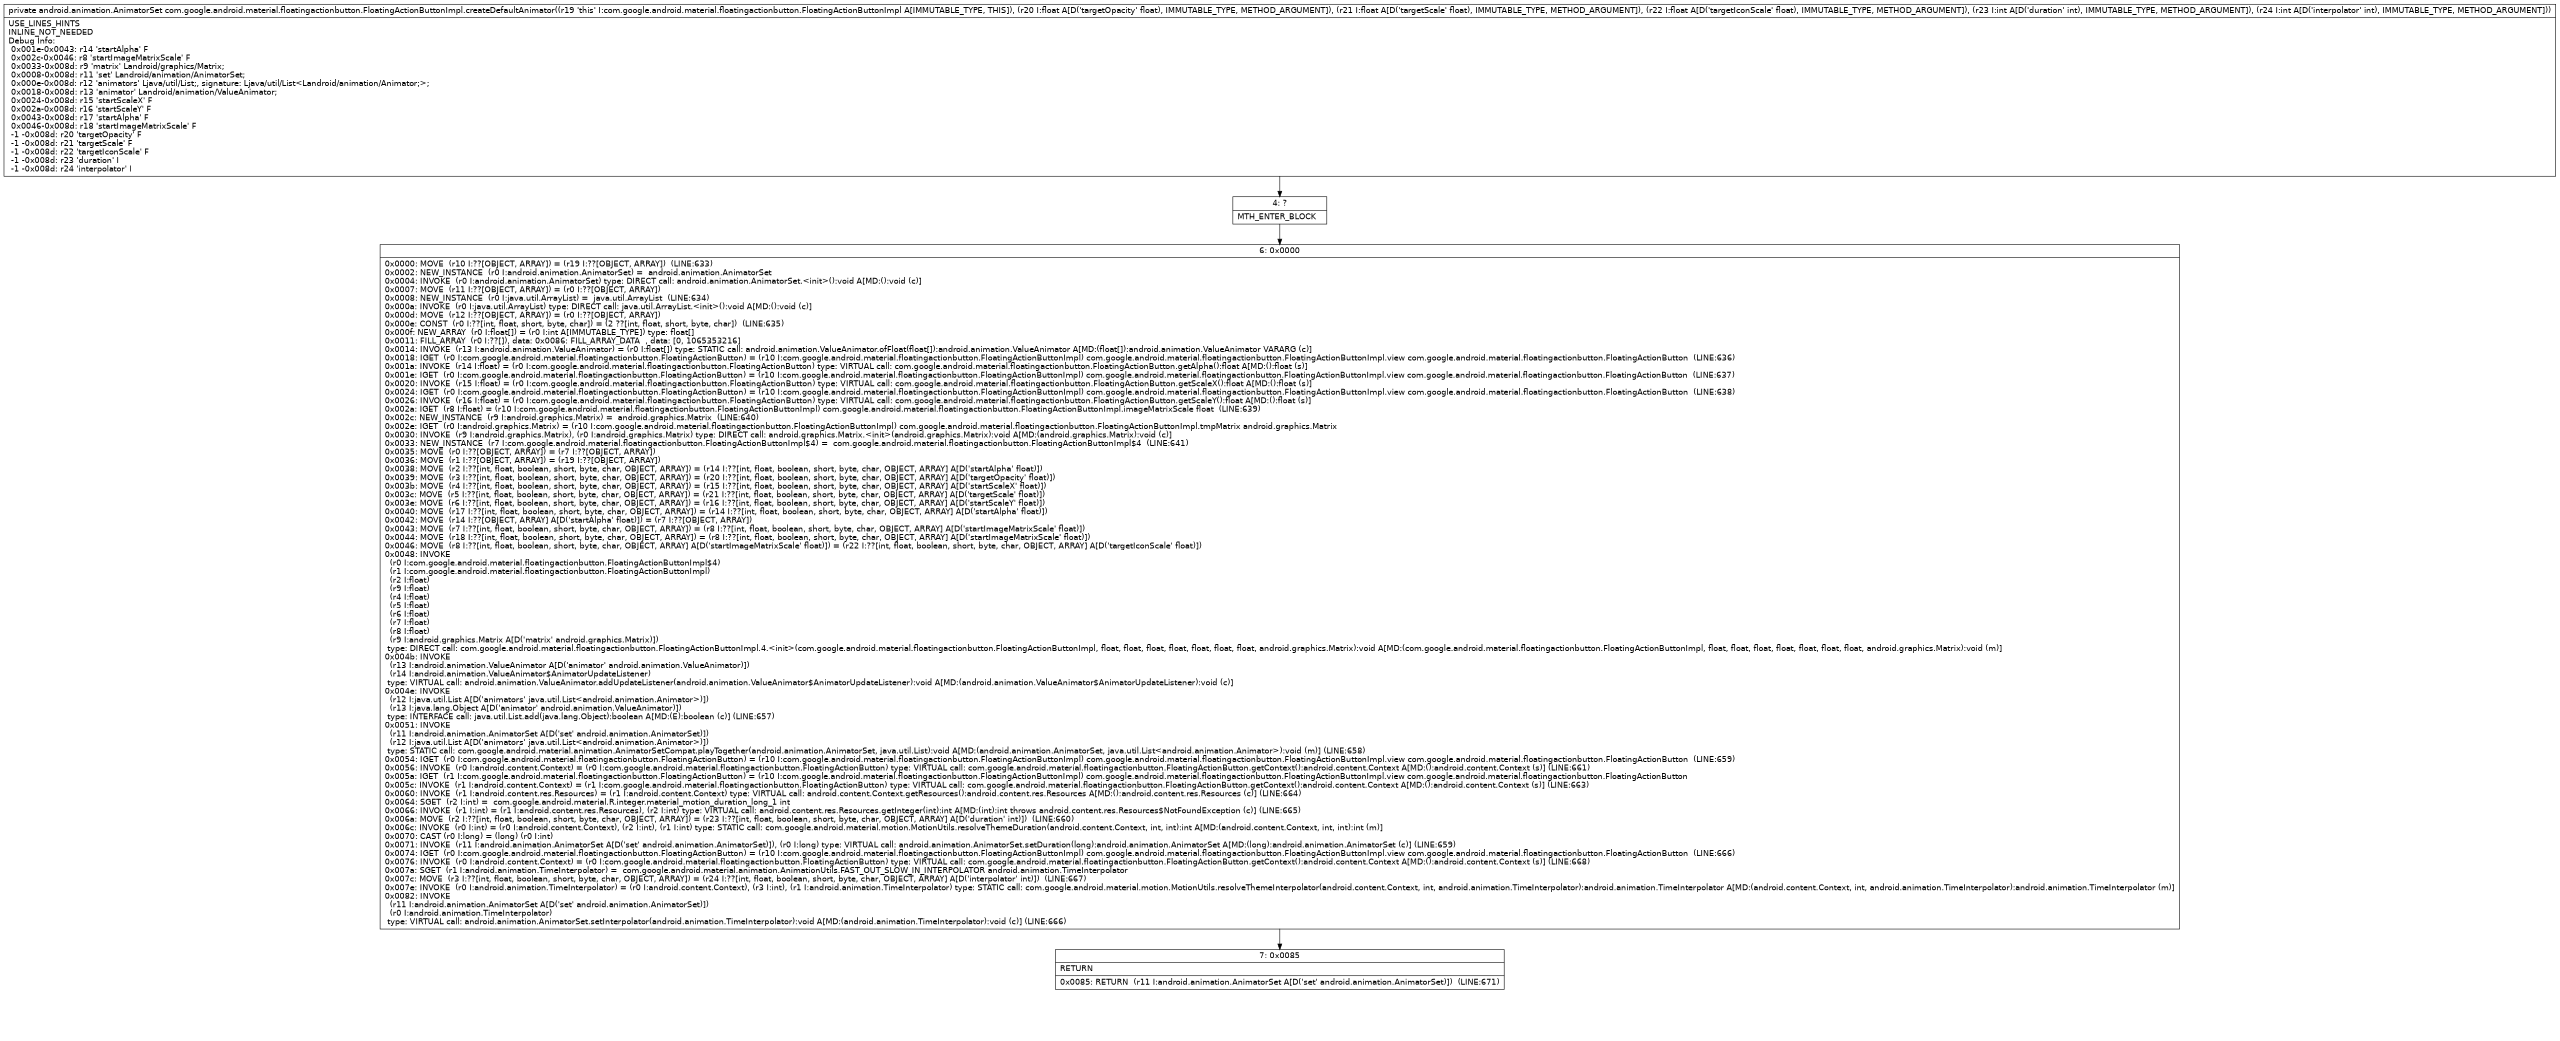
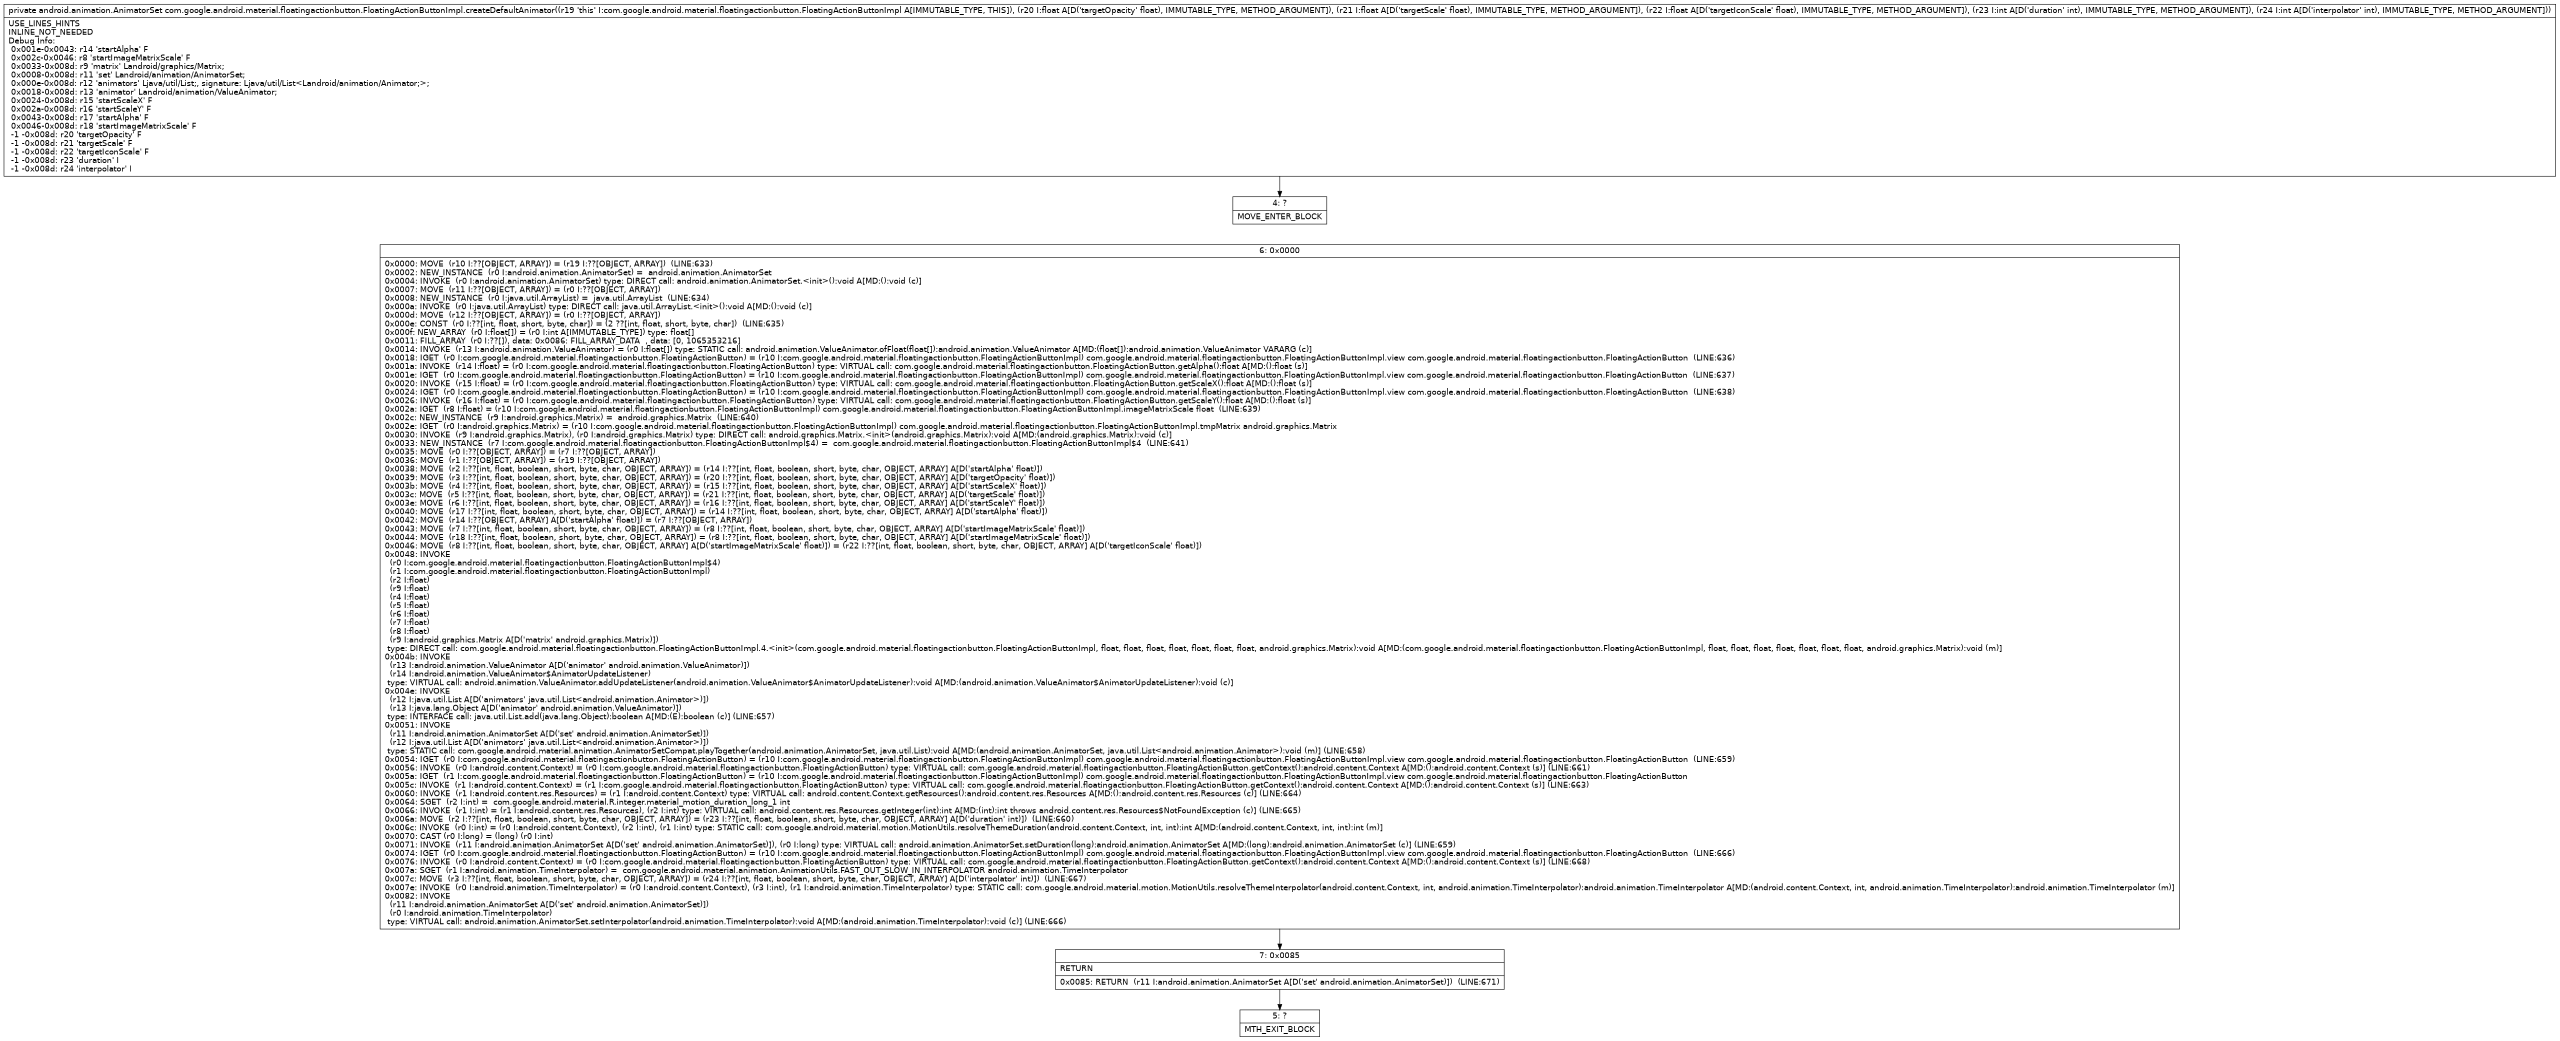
(1277, 217) -> (1280, 217)
(1280, 231) -> none
none -> (1280, 1023)
